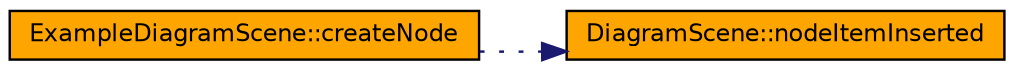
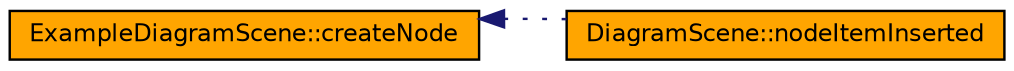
(511, 52) -> (535, 19)
